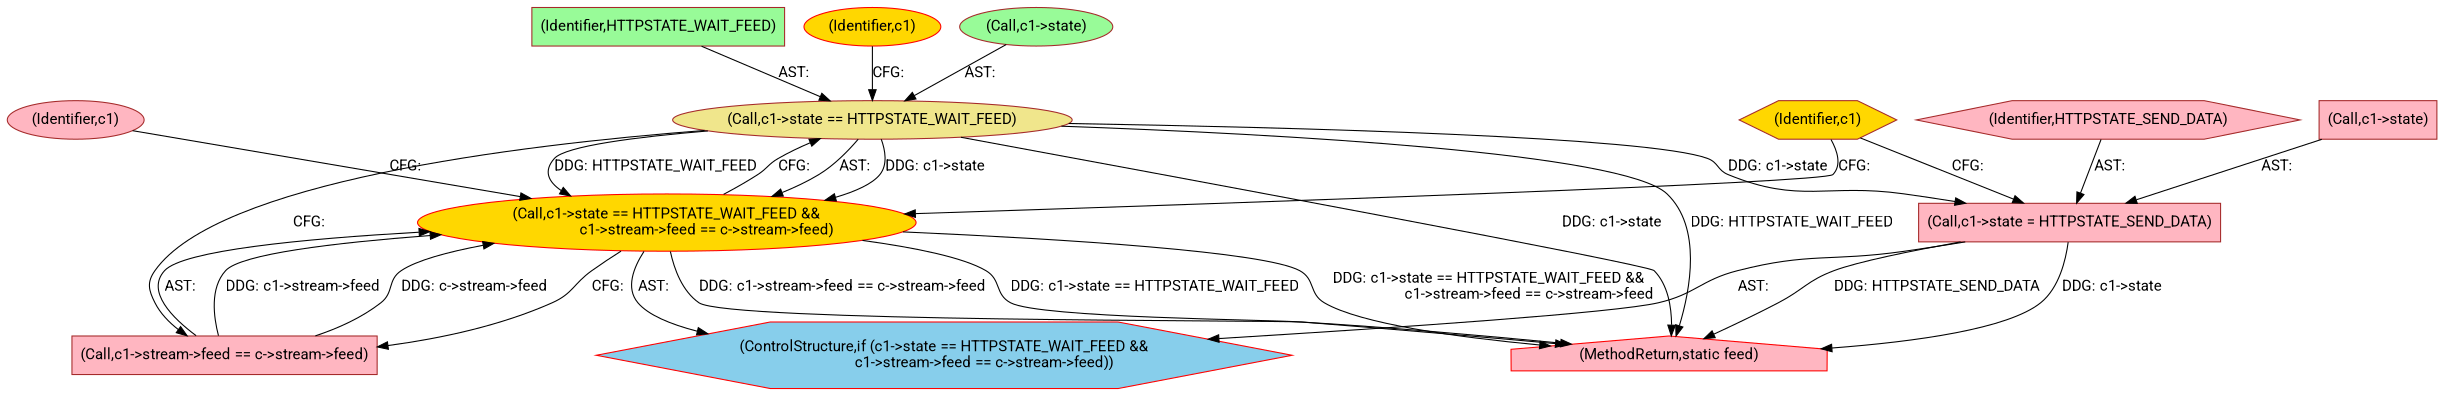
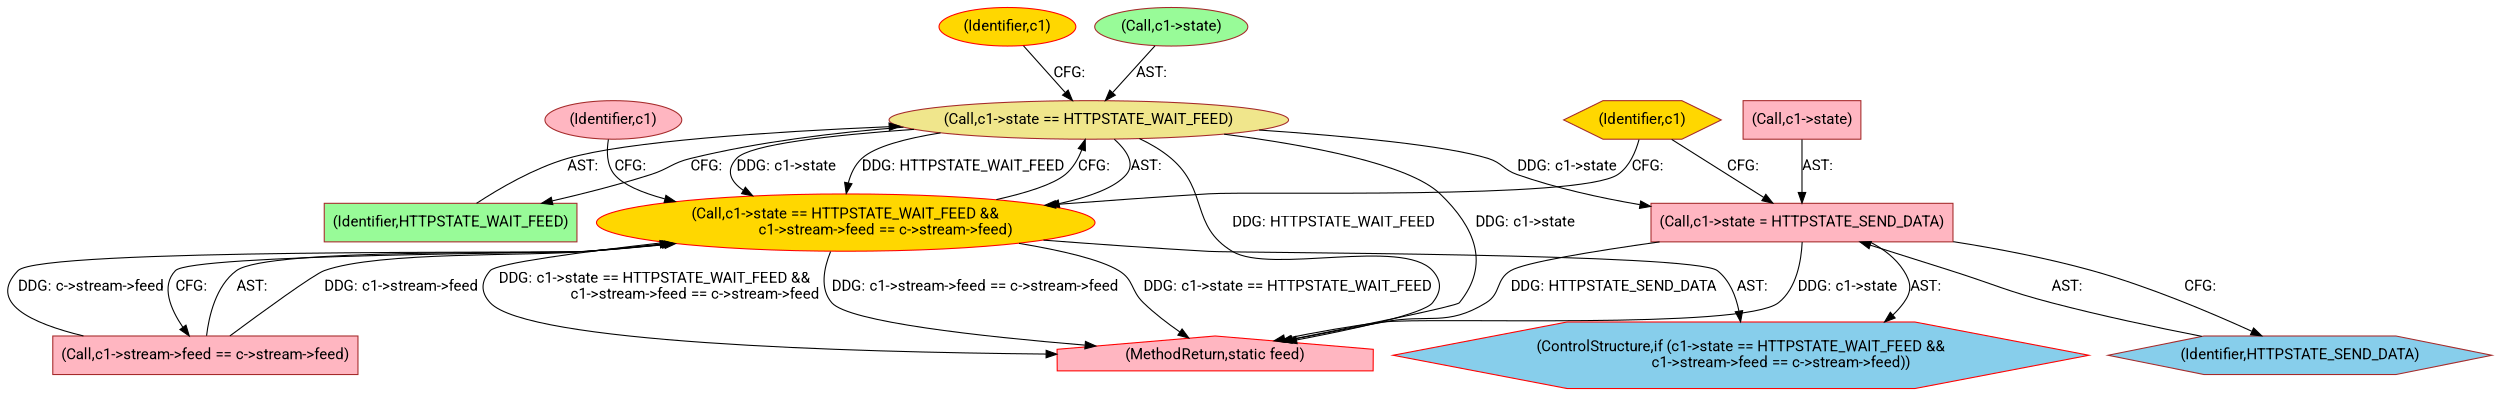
(2108, 120) -> (2300, 355)
(400, 170) -> (725, 151)
none -> (2106, 275)
